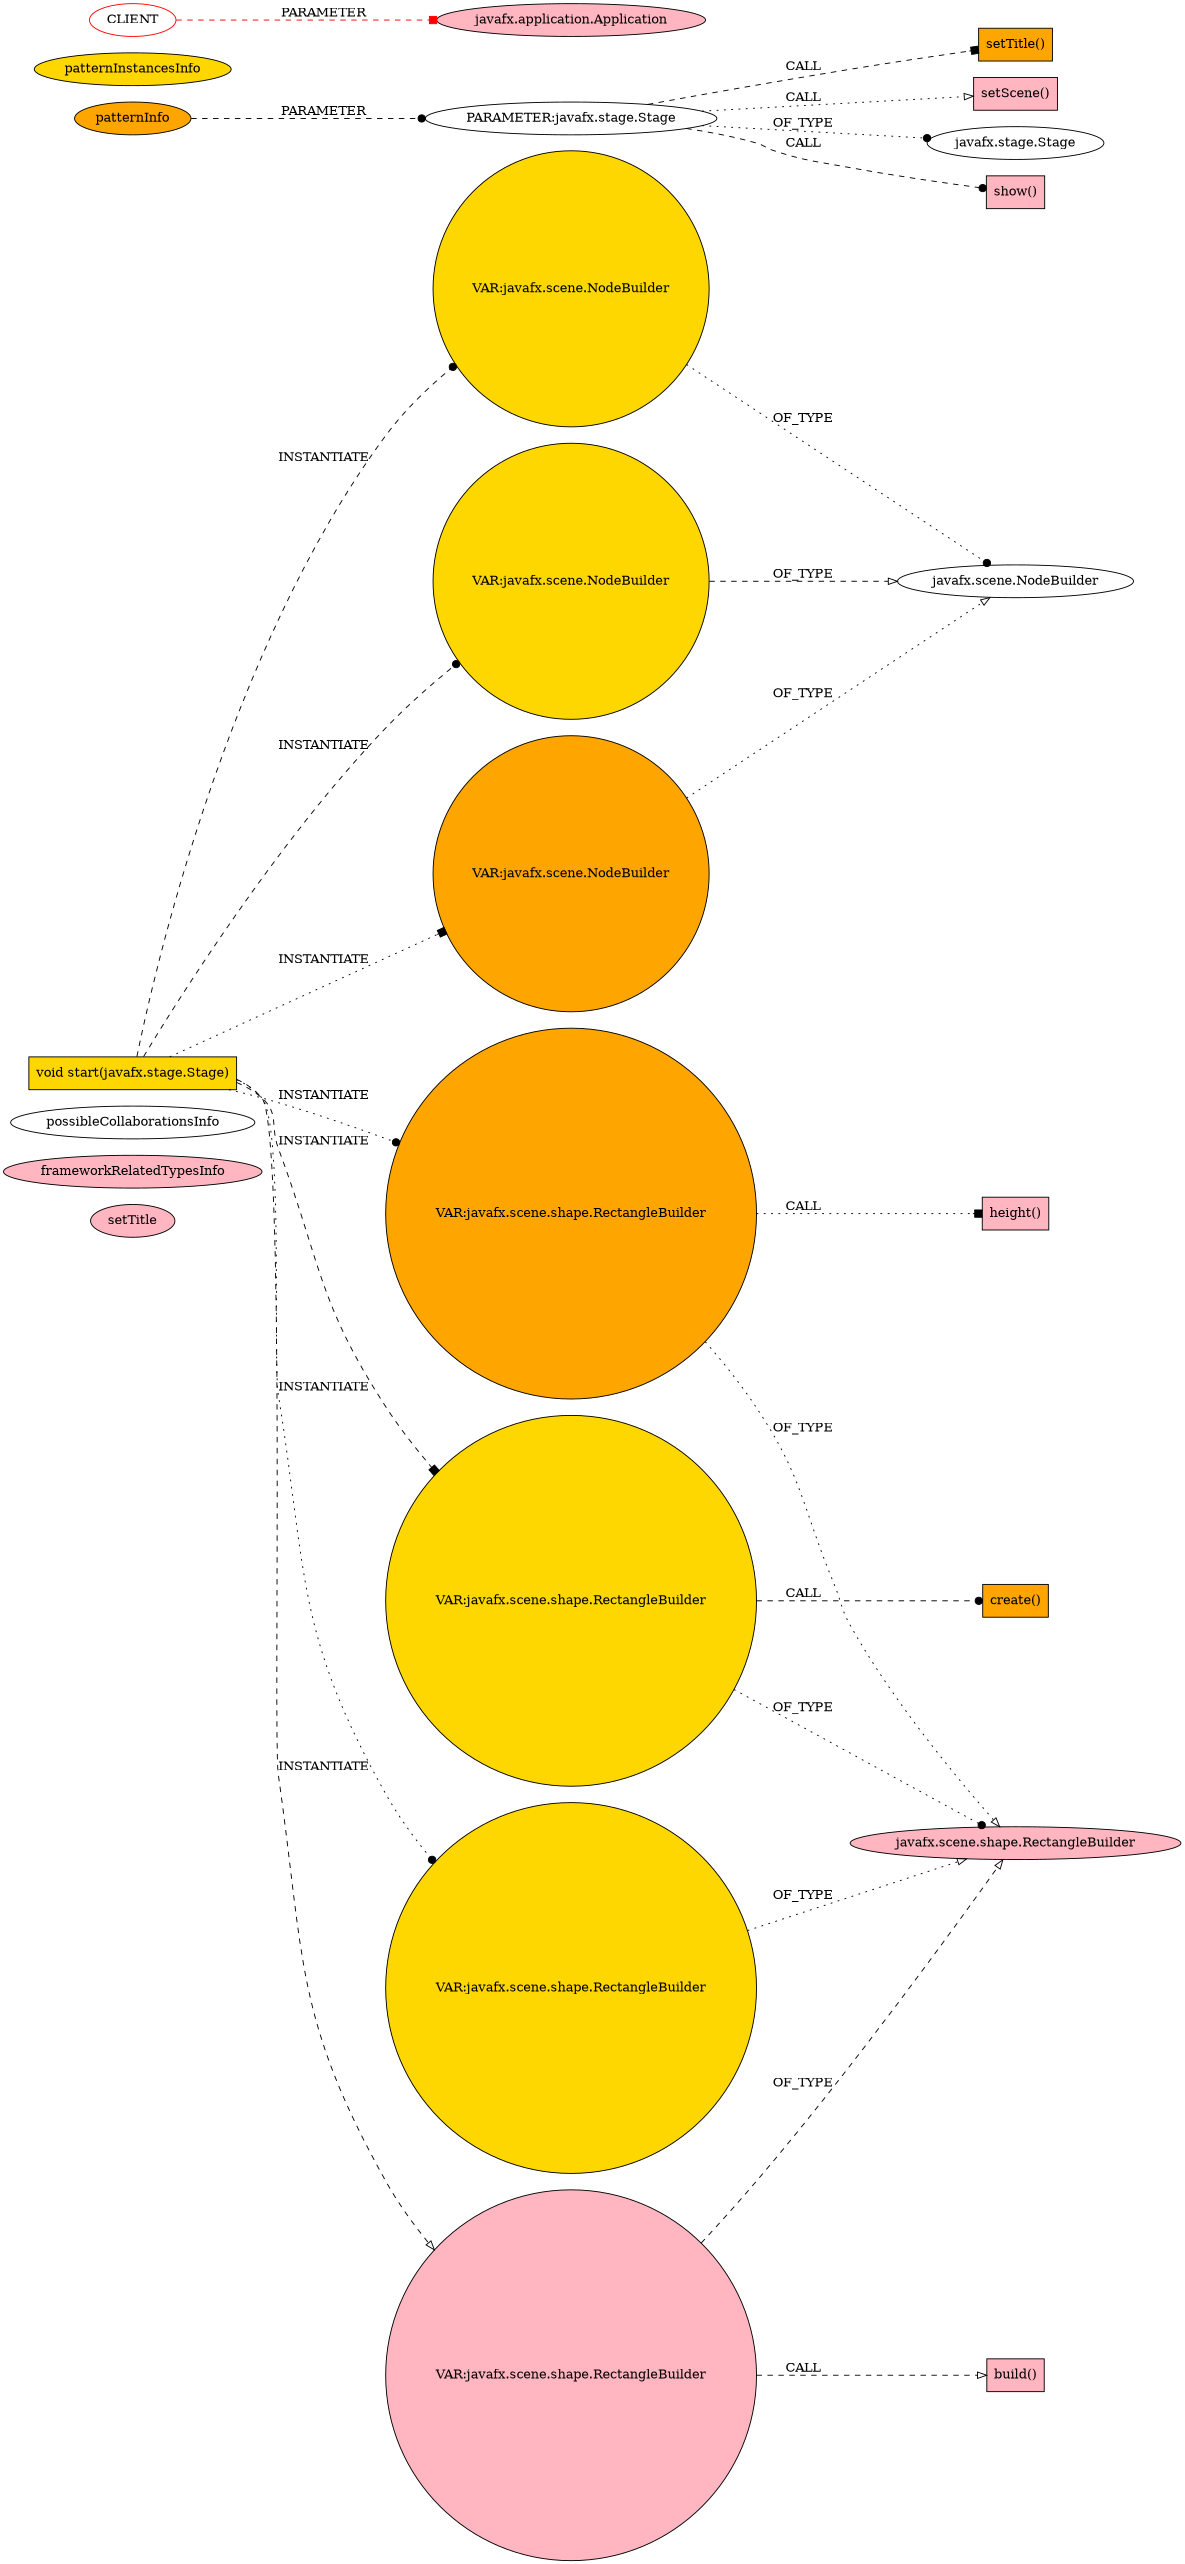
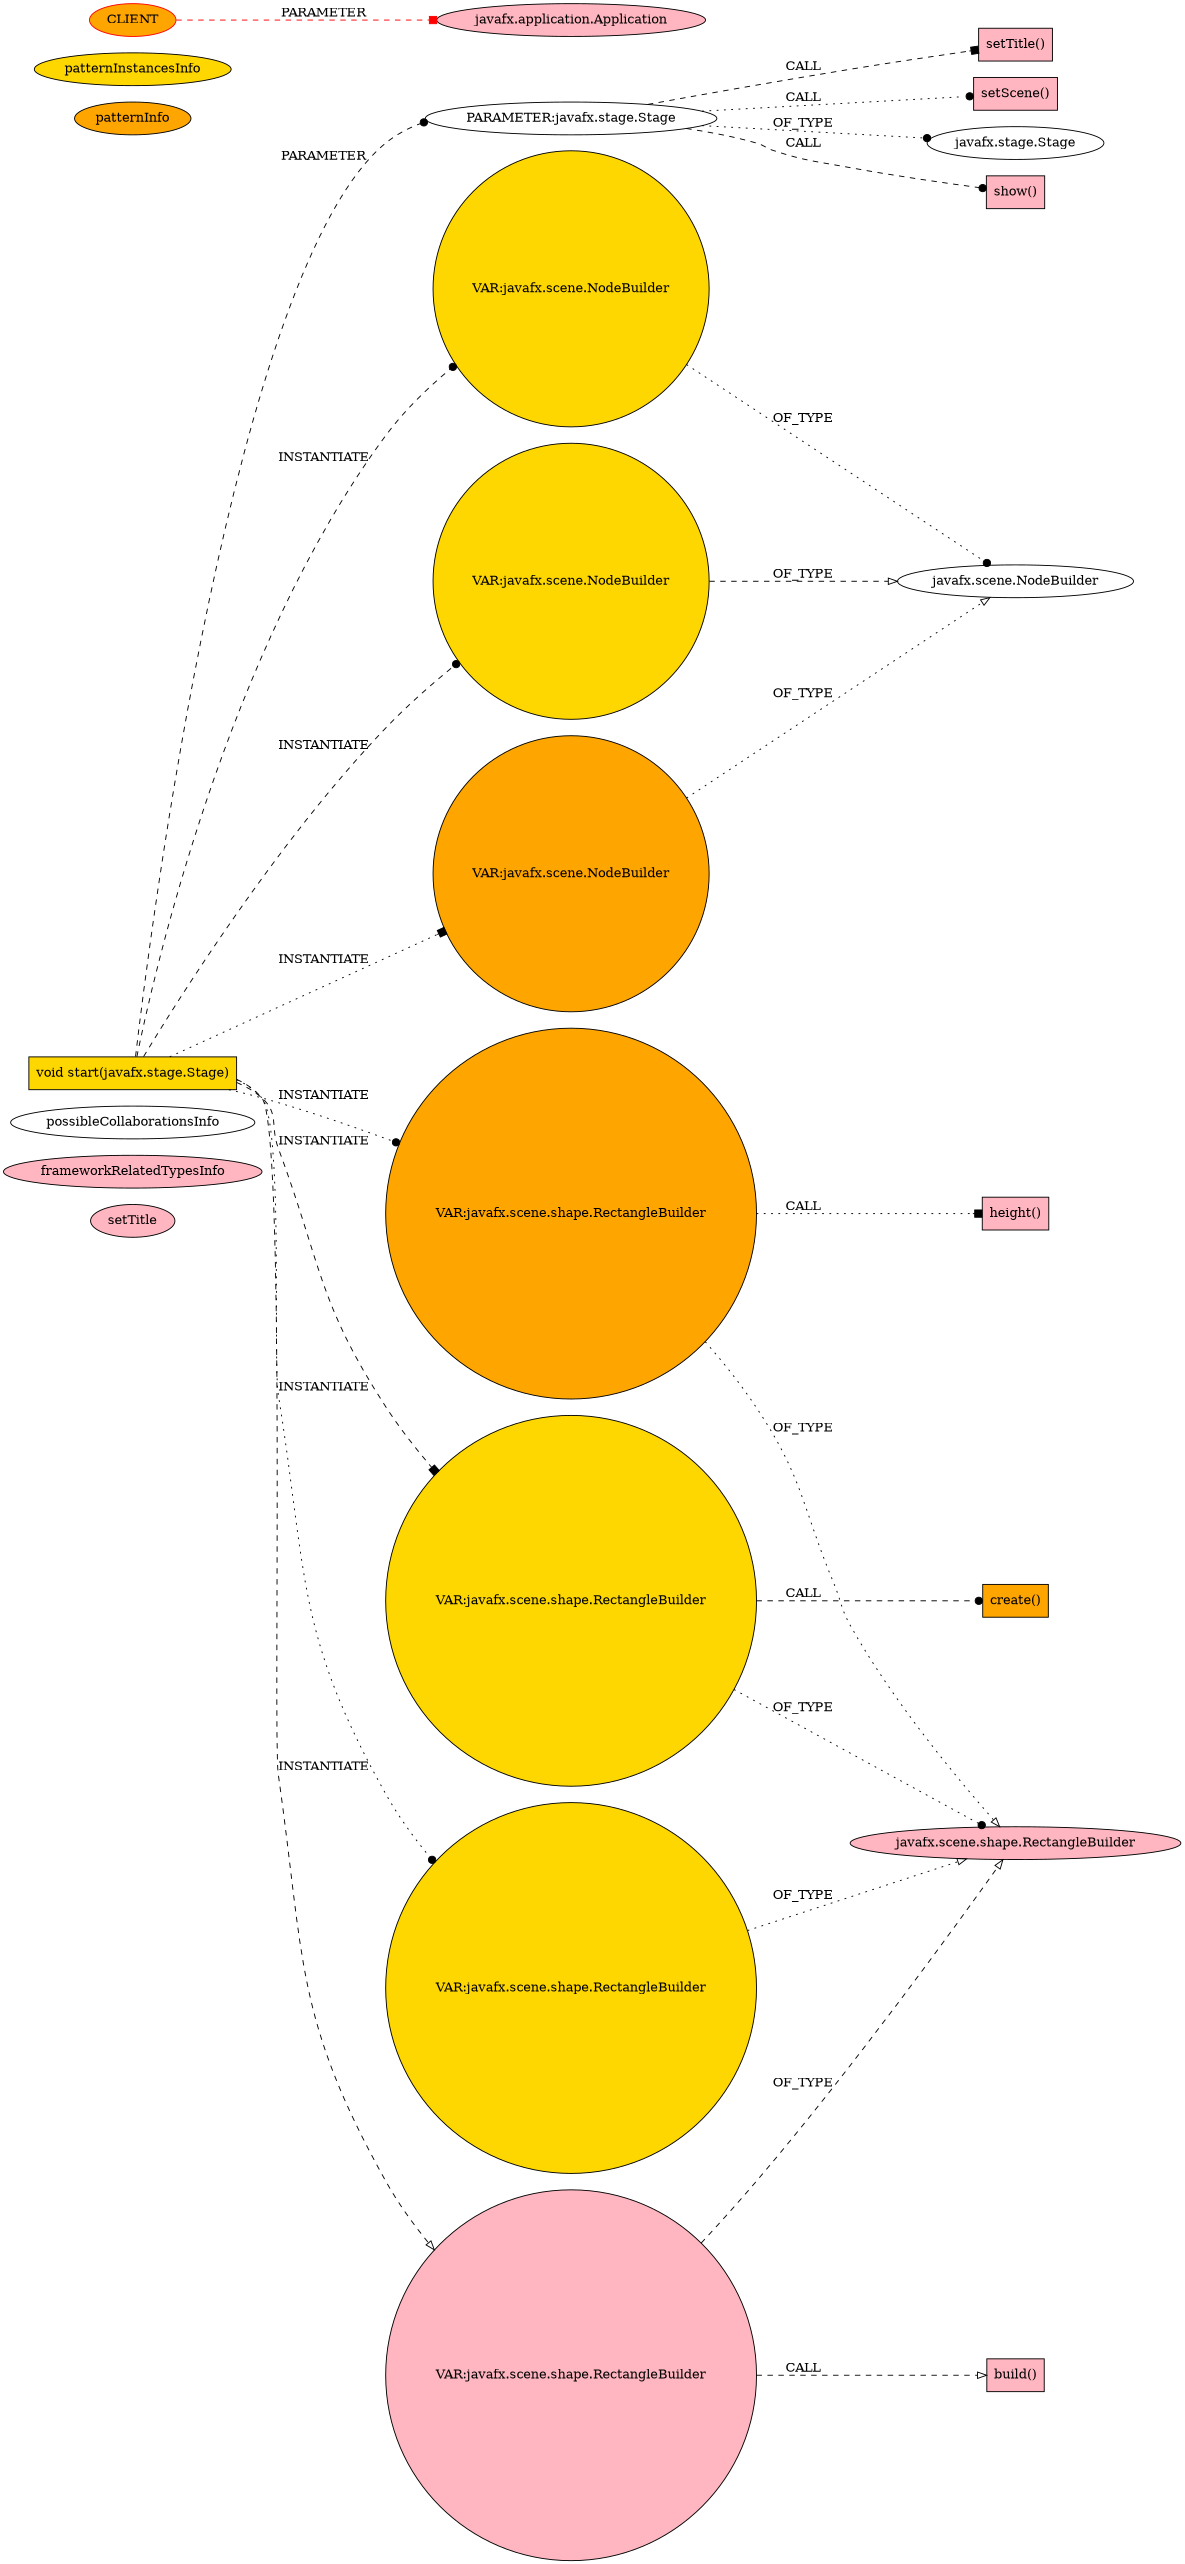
(133, 20) -> (133, 20)
(1016, 45) -> (1016, 45)
(833, 104) -> (833, 104)
(305, 118) -> (218, 565)
